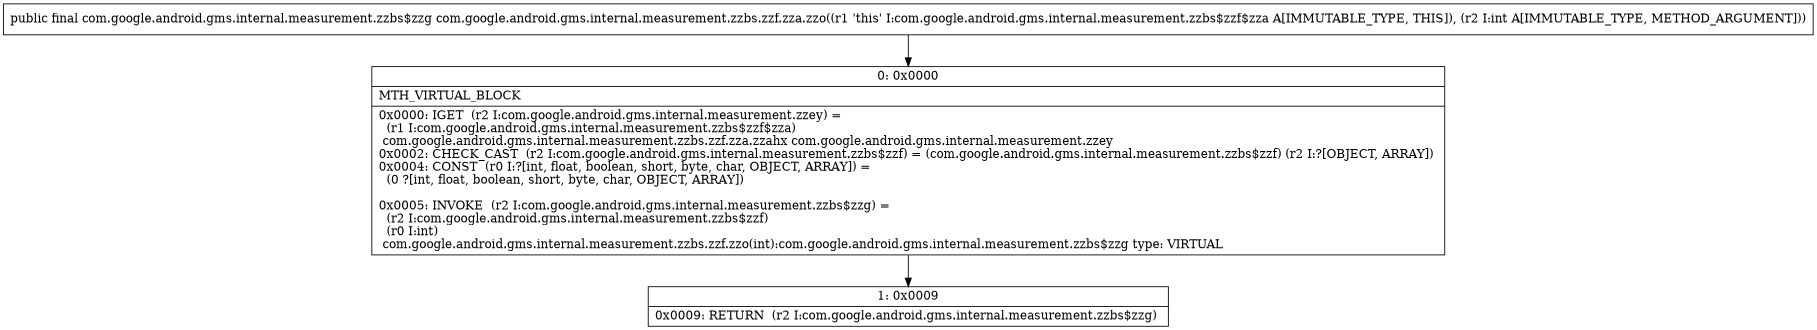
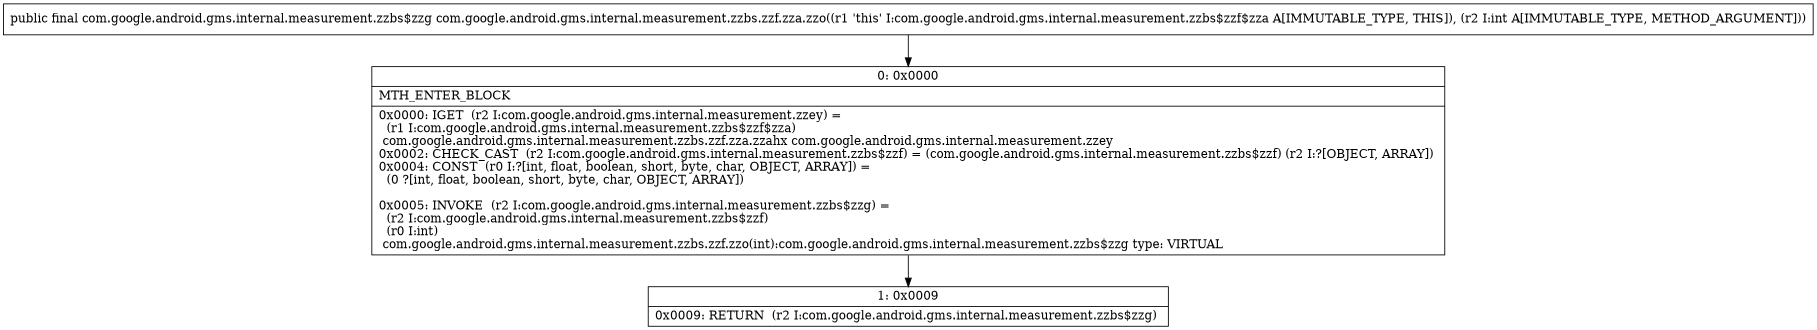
(450, 96) -> (445, 96)
